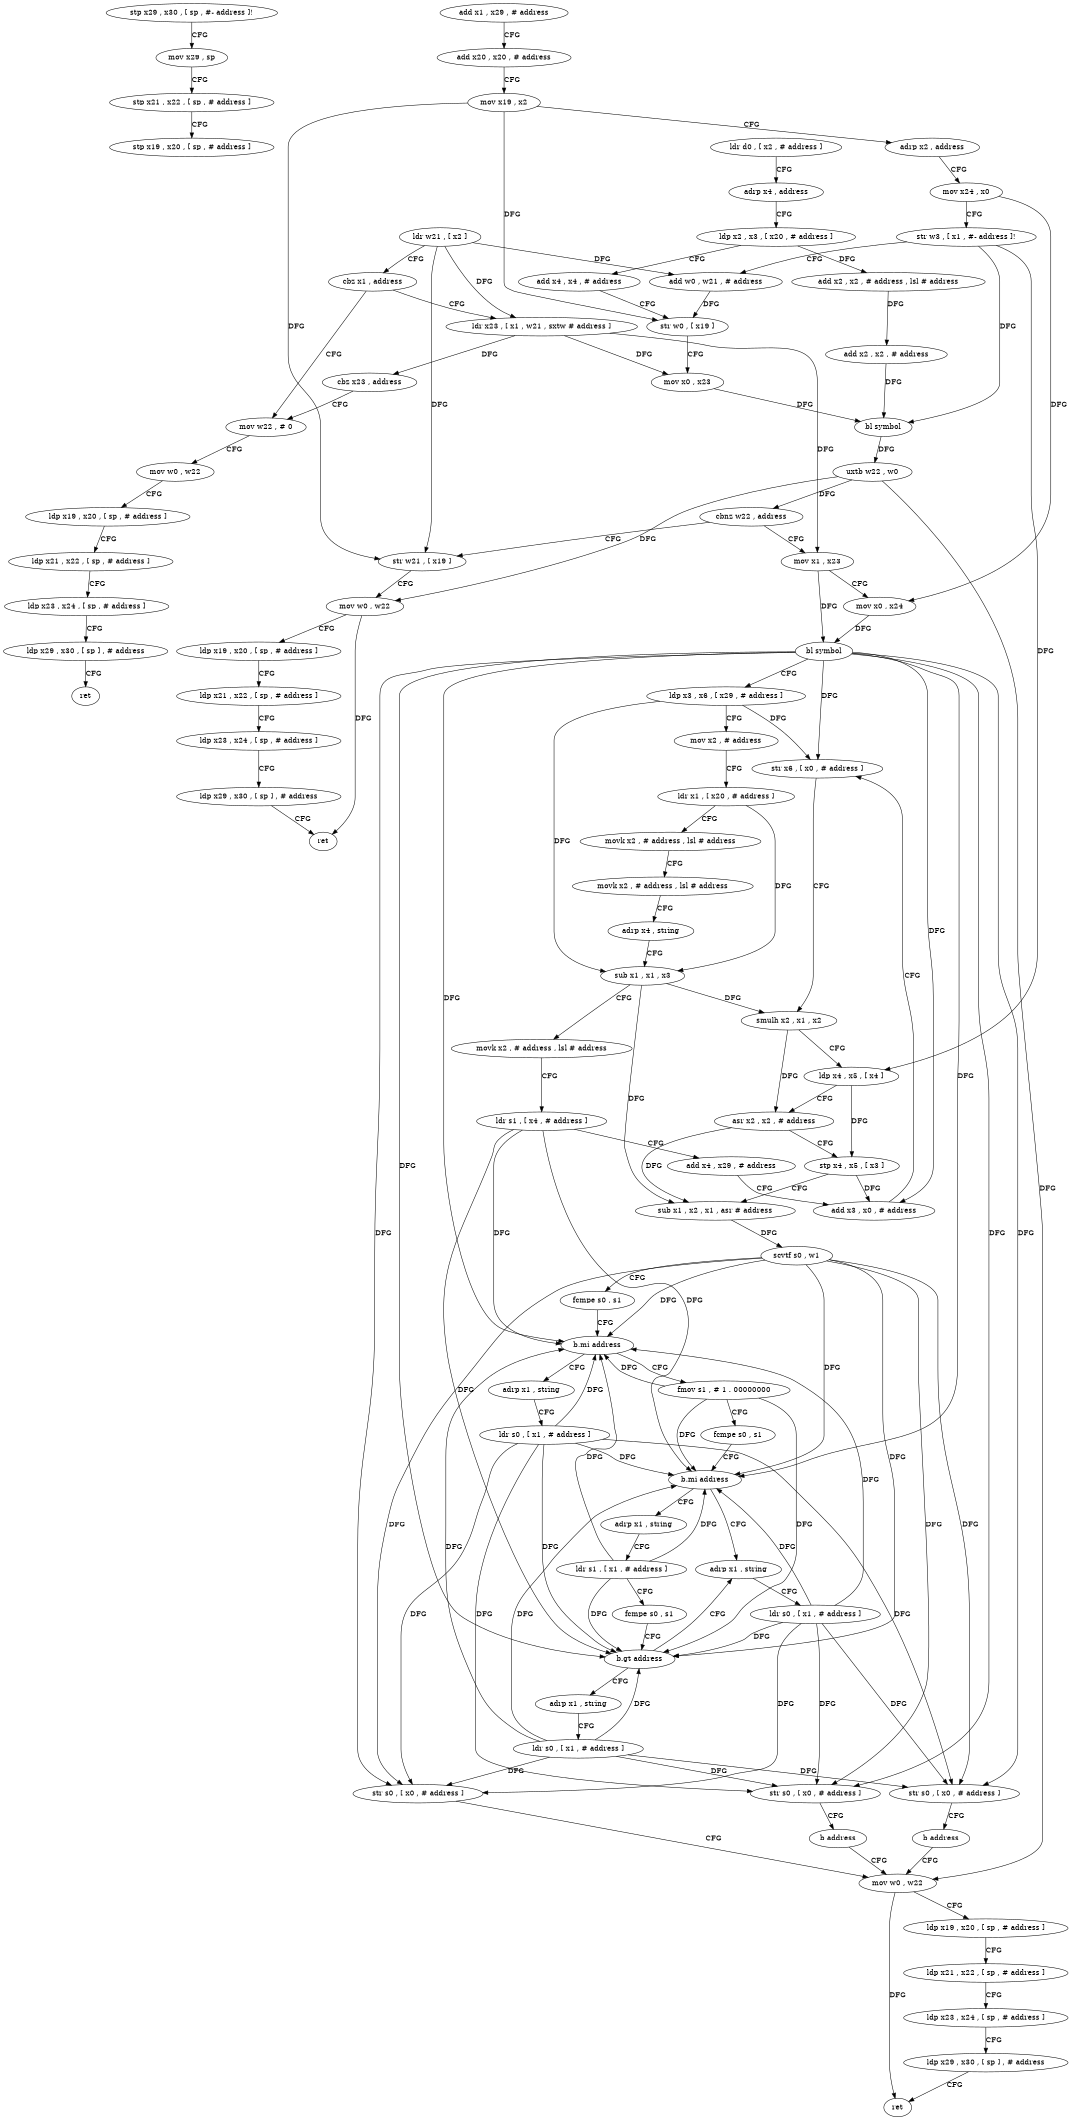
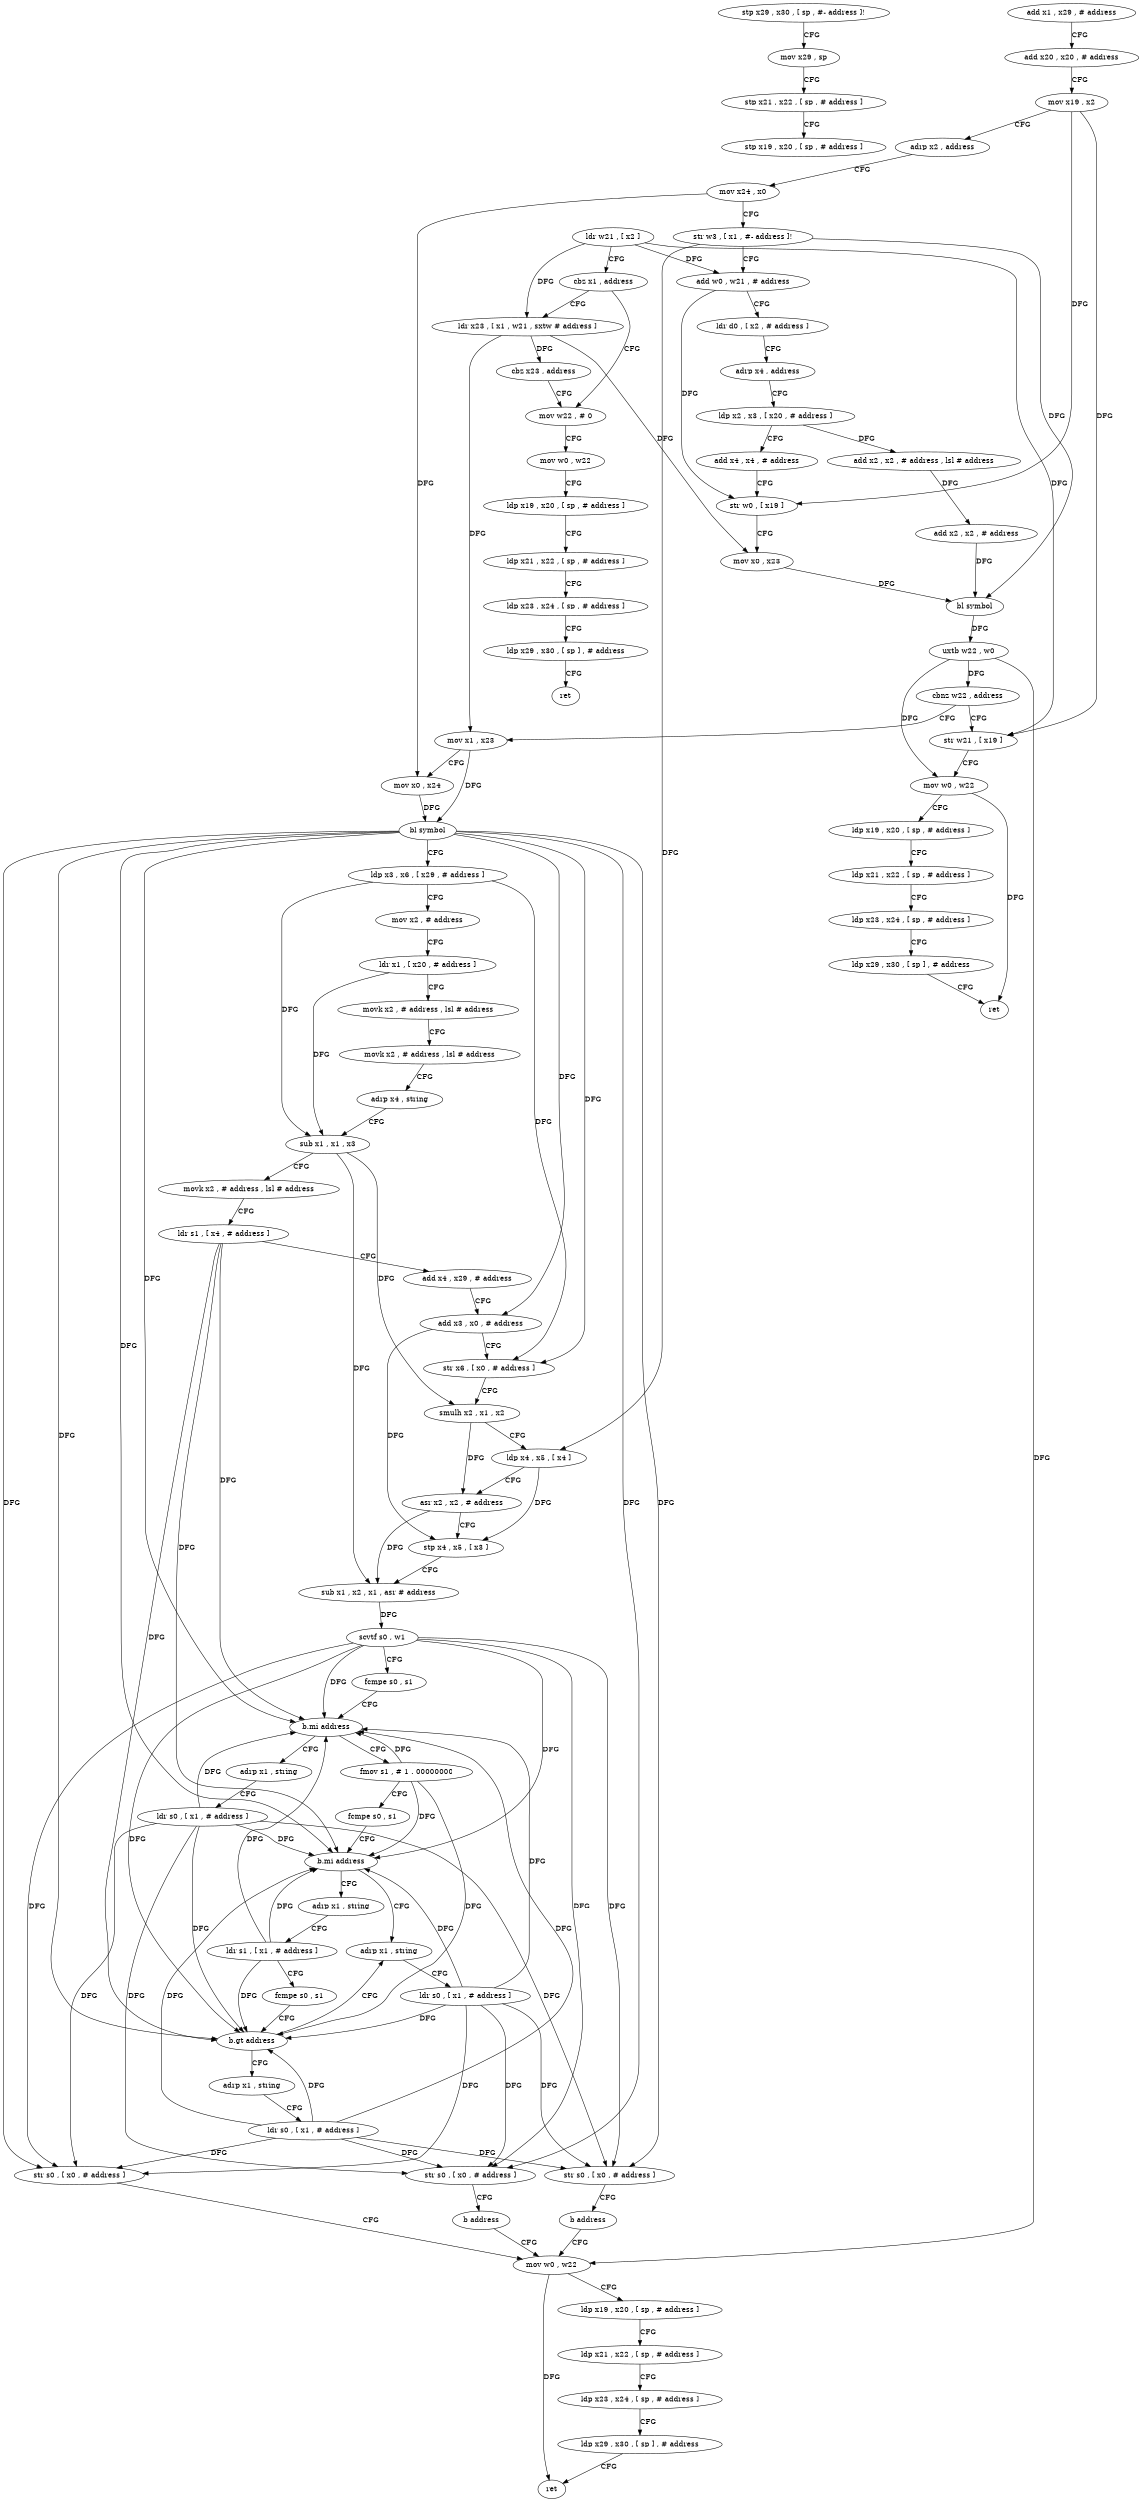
none -> (752, 302)
(862, 1186) -> (387, 1430)
